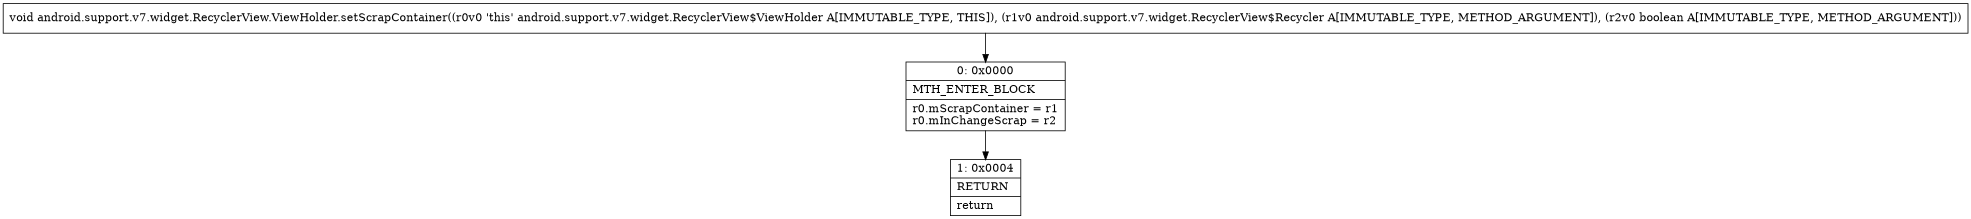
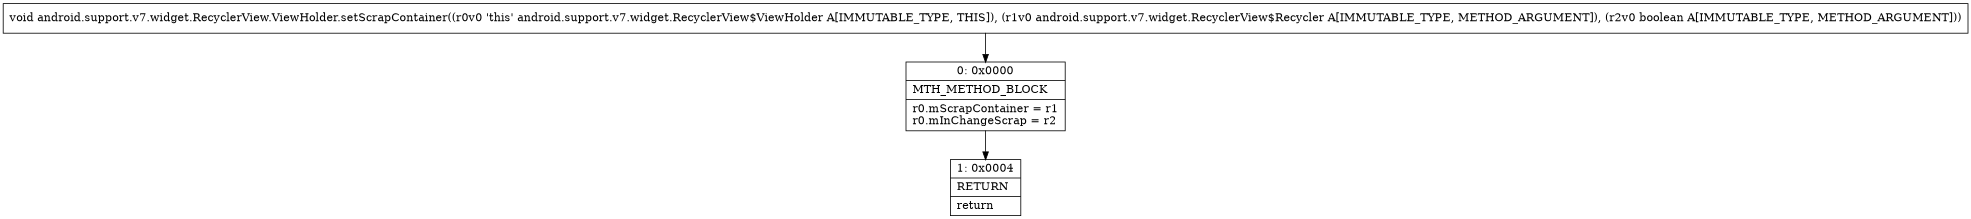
(974, 90) -> (980, 90)
